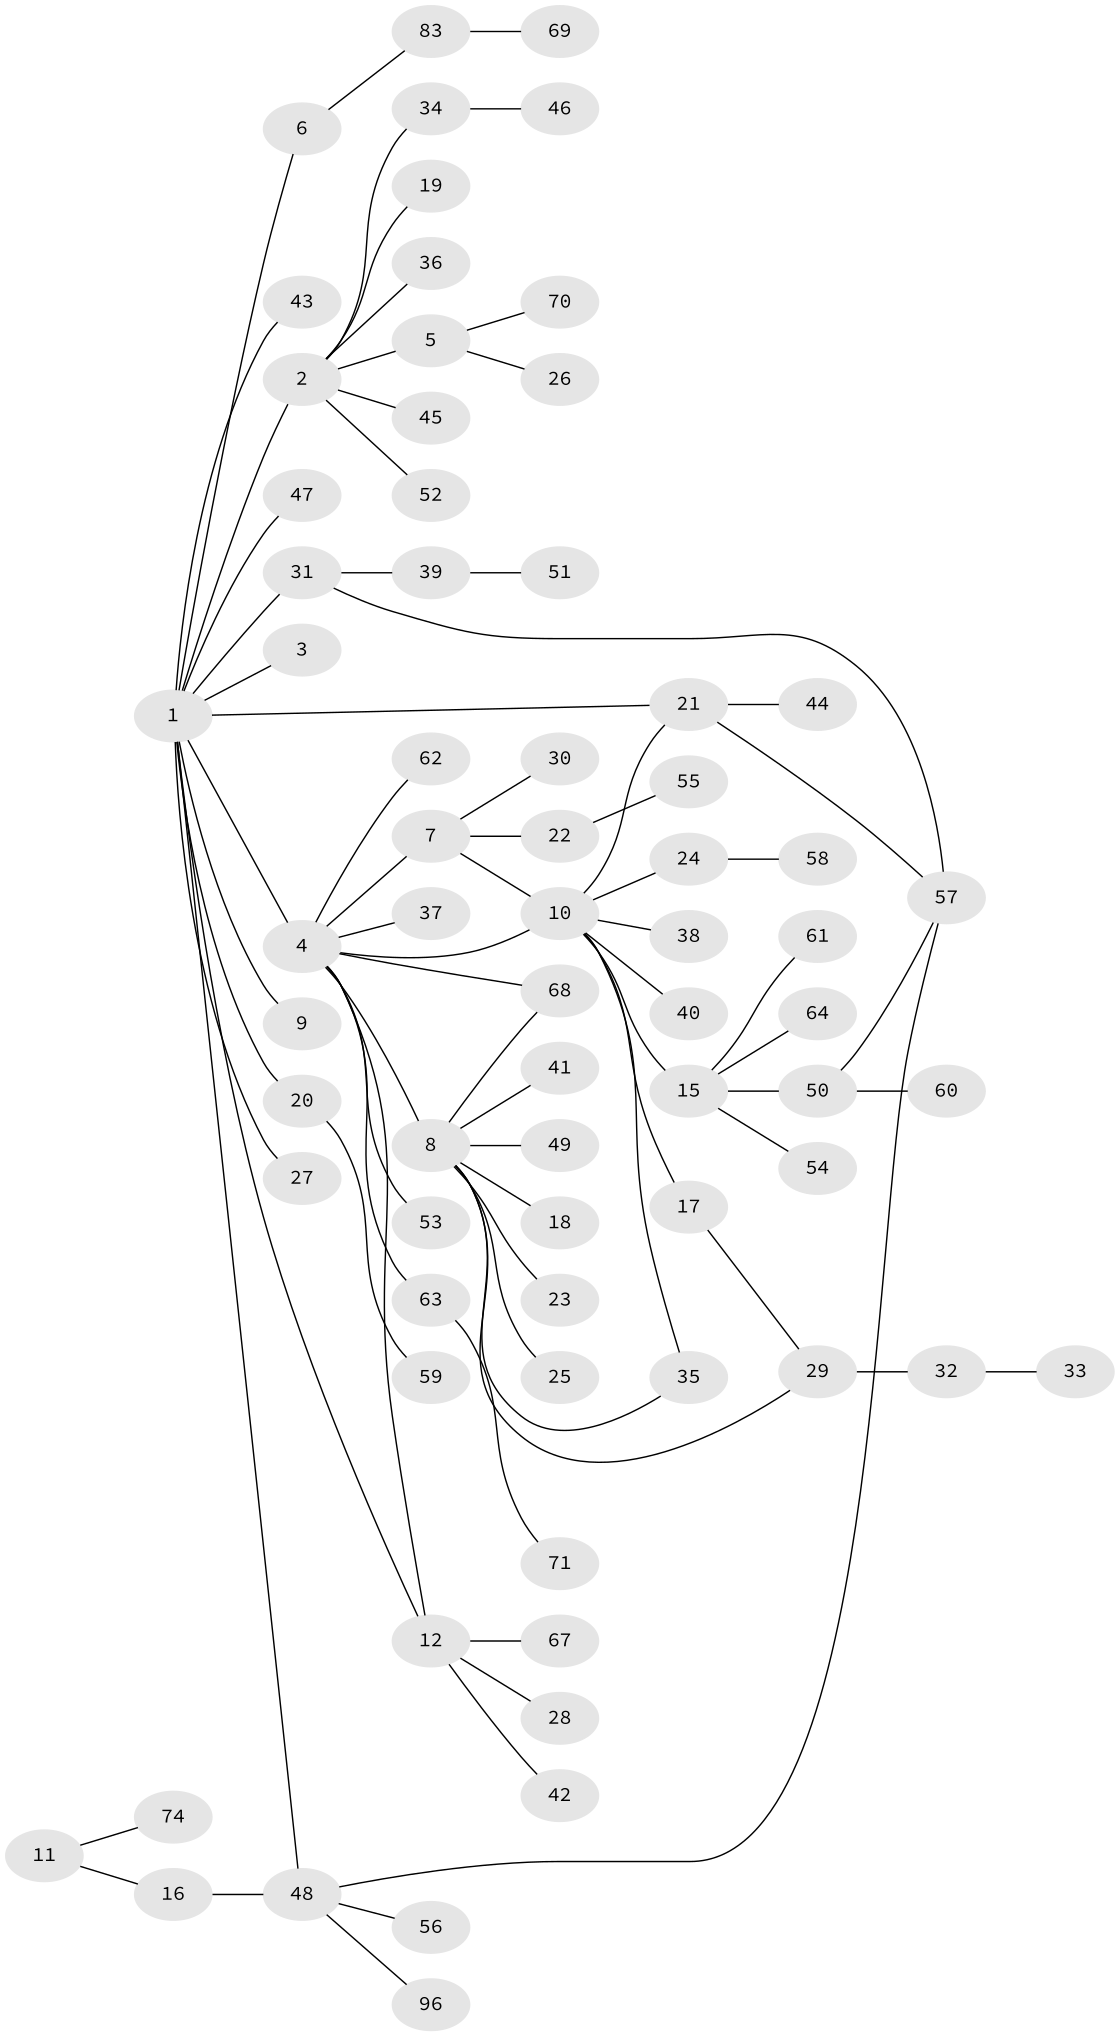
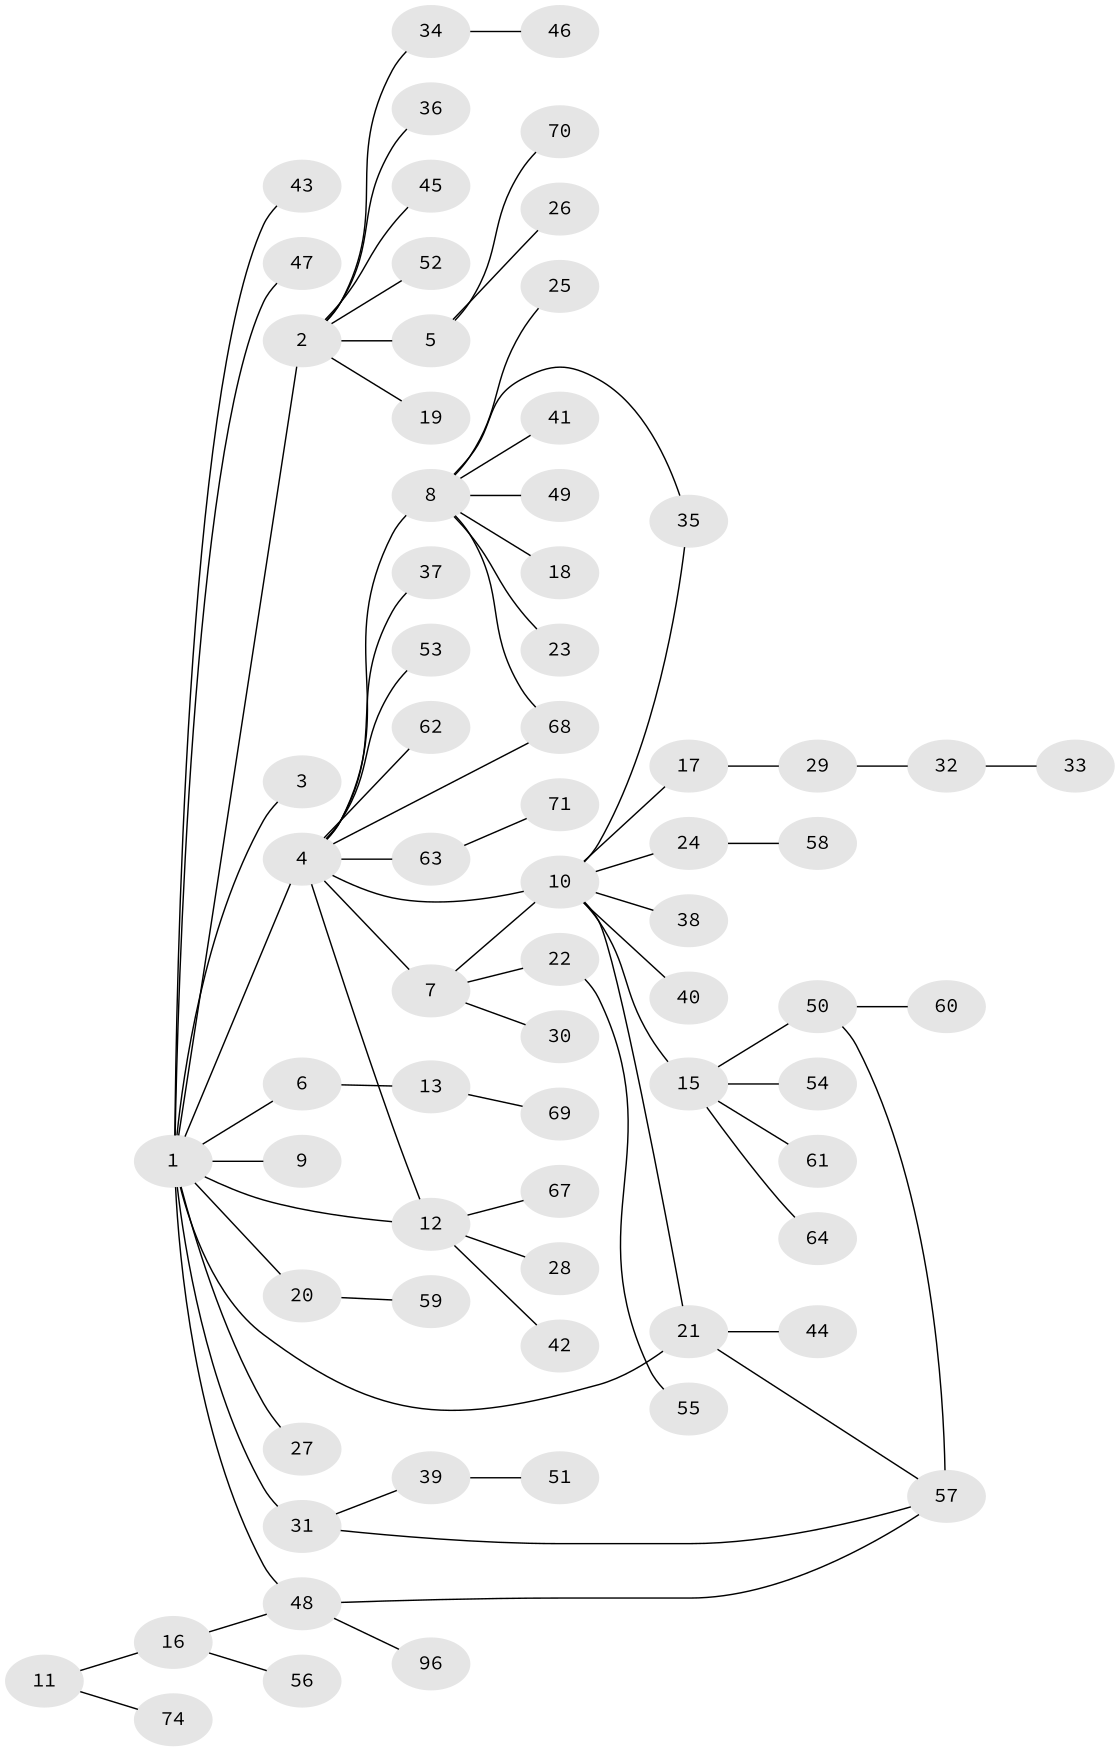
(431, 32) -> (431, 1087)
(521, 1436) -> none
(367, 1911) -> (238, 1662)
